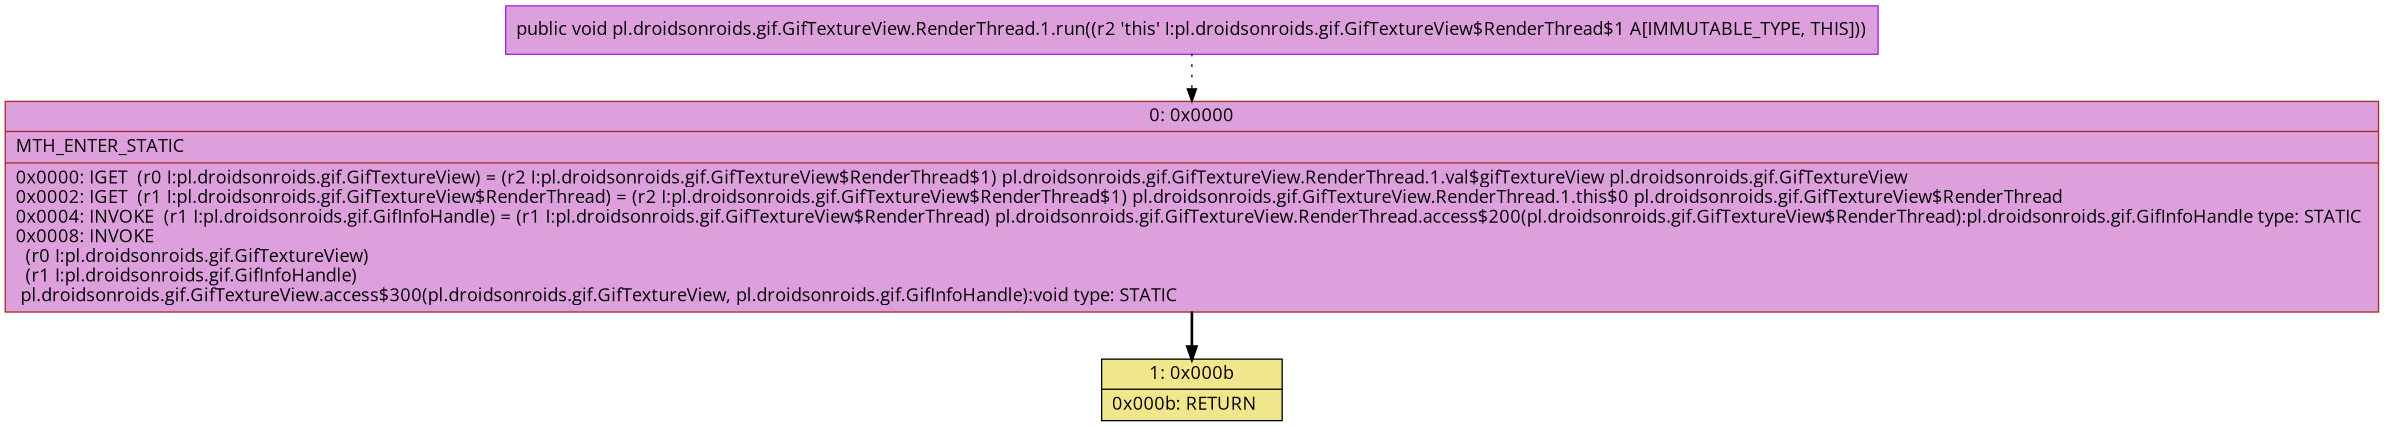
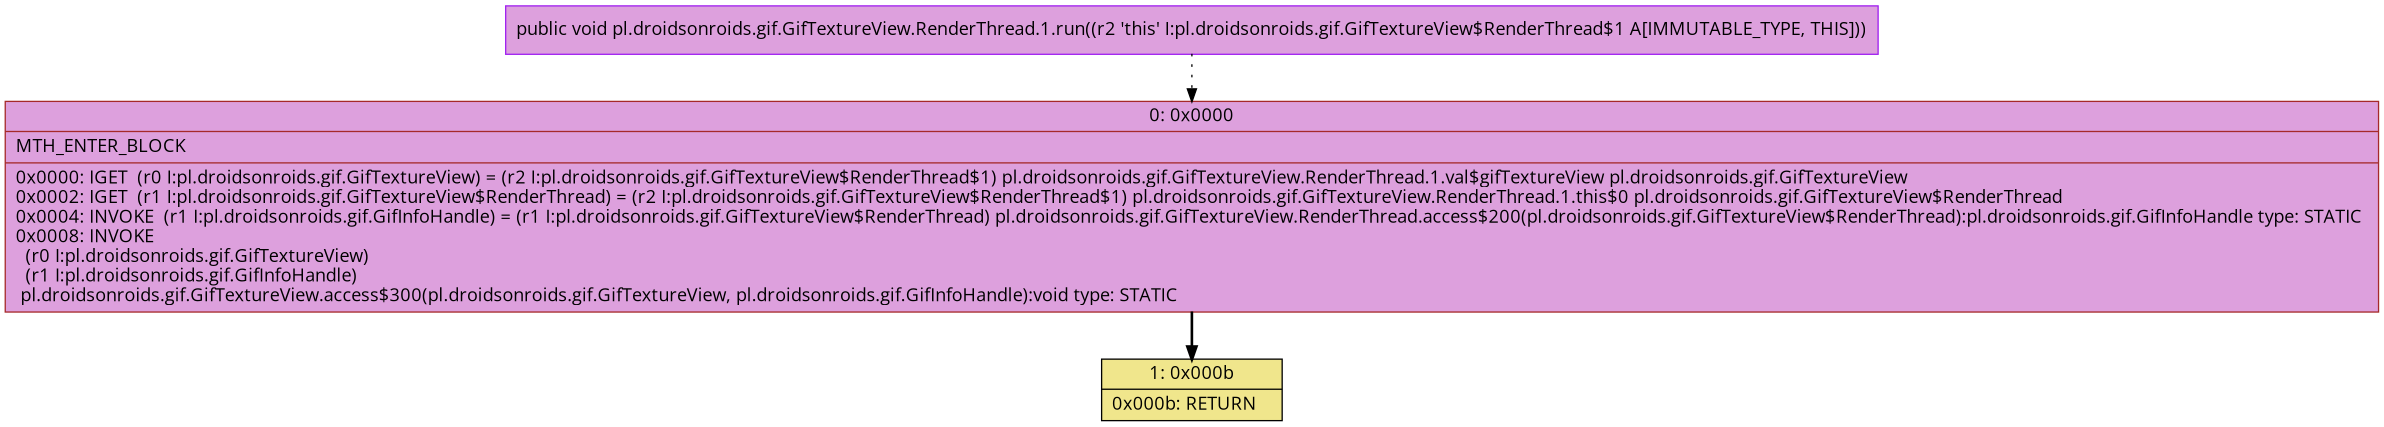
(101, 147) -> (101, 147)
